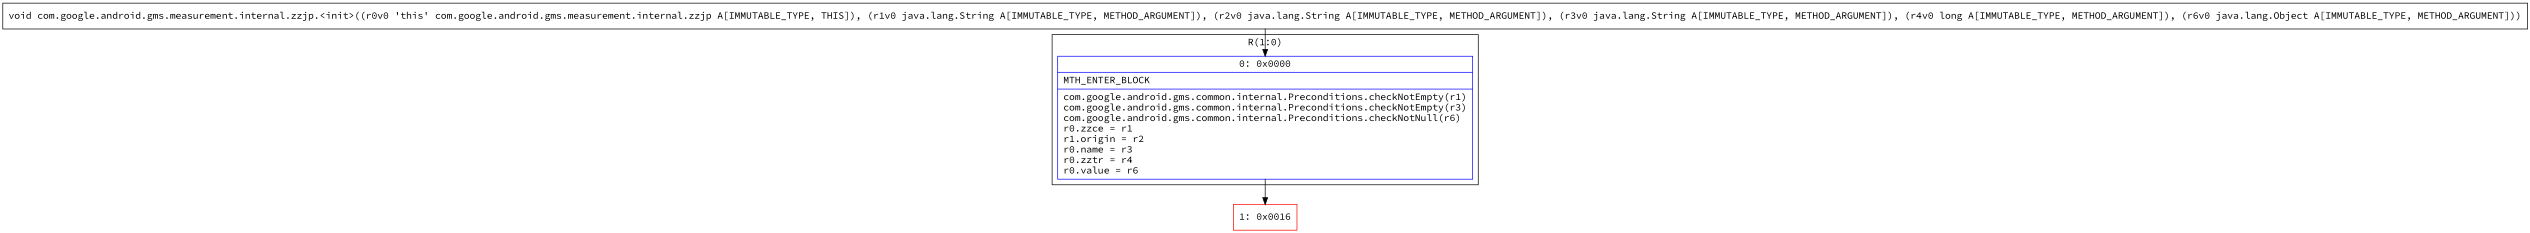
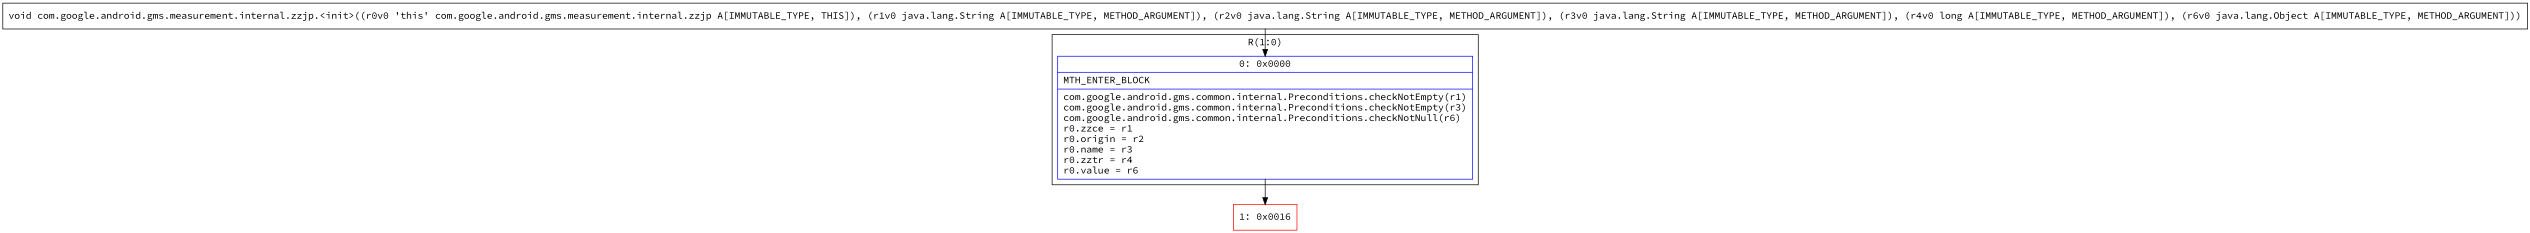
(1104, 139) -> (1104, 139)
